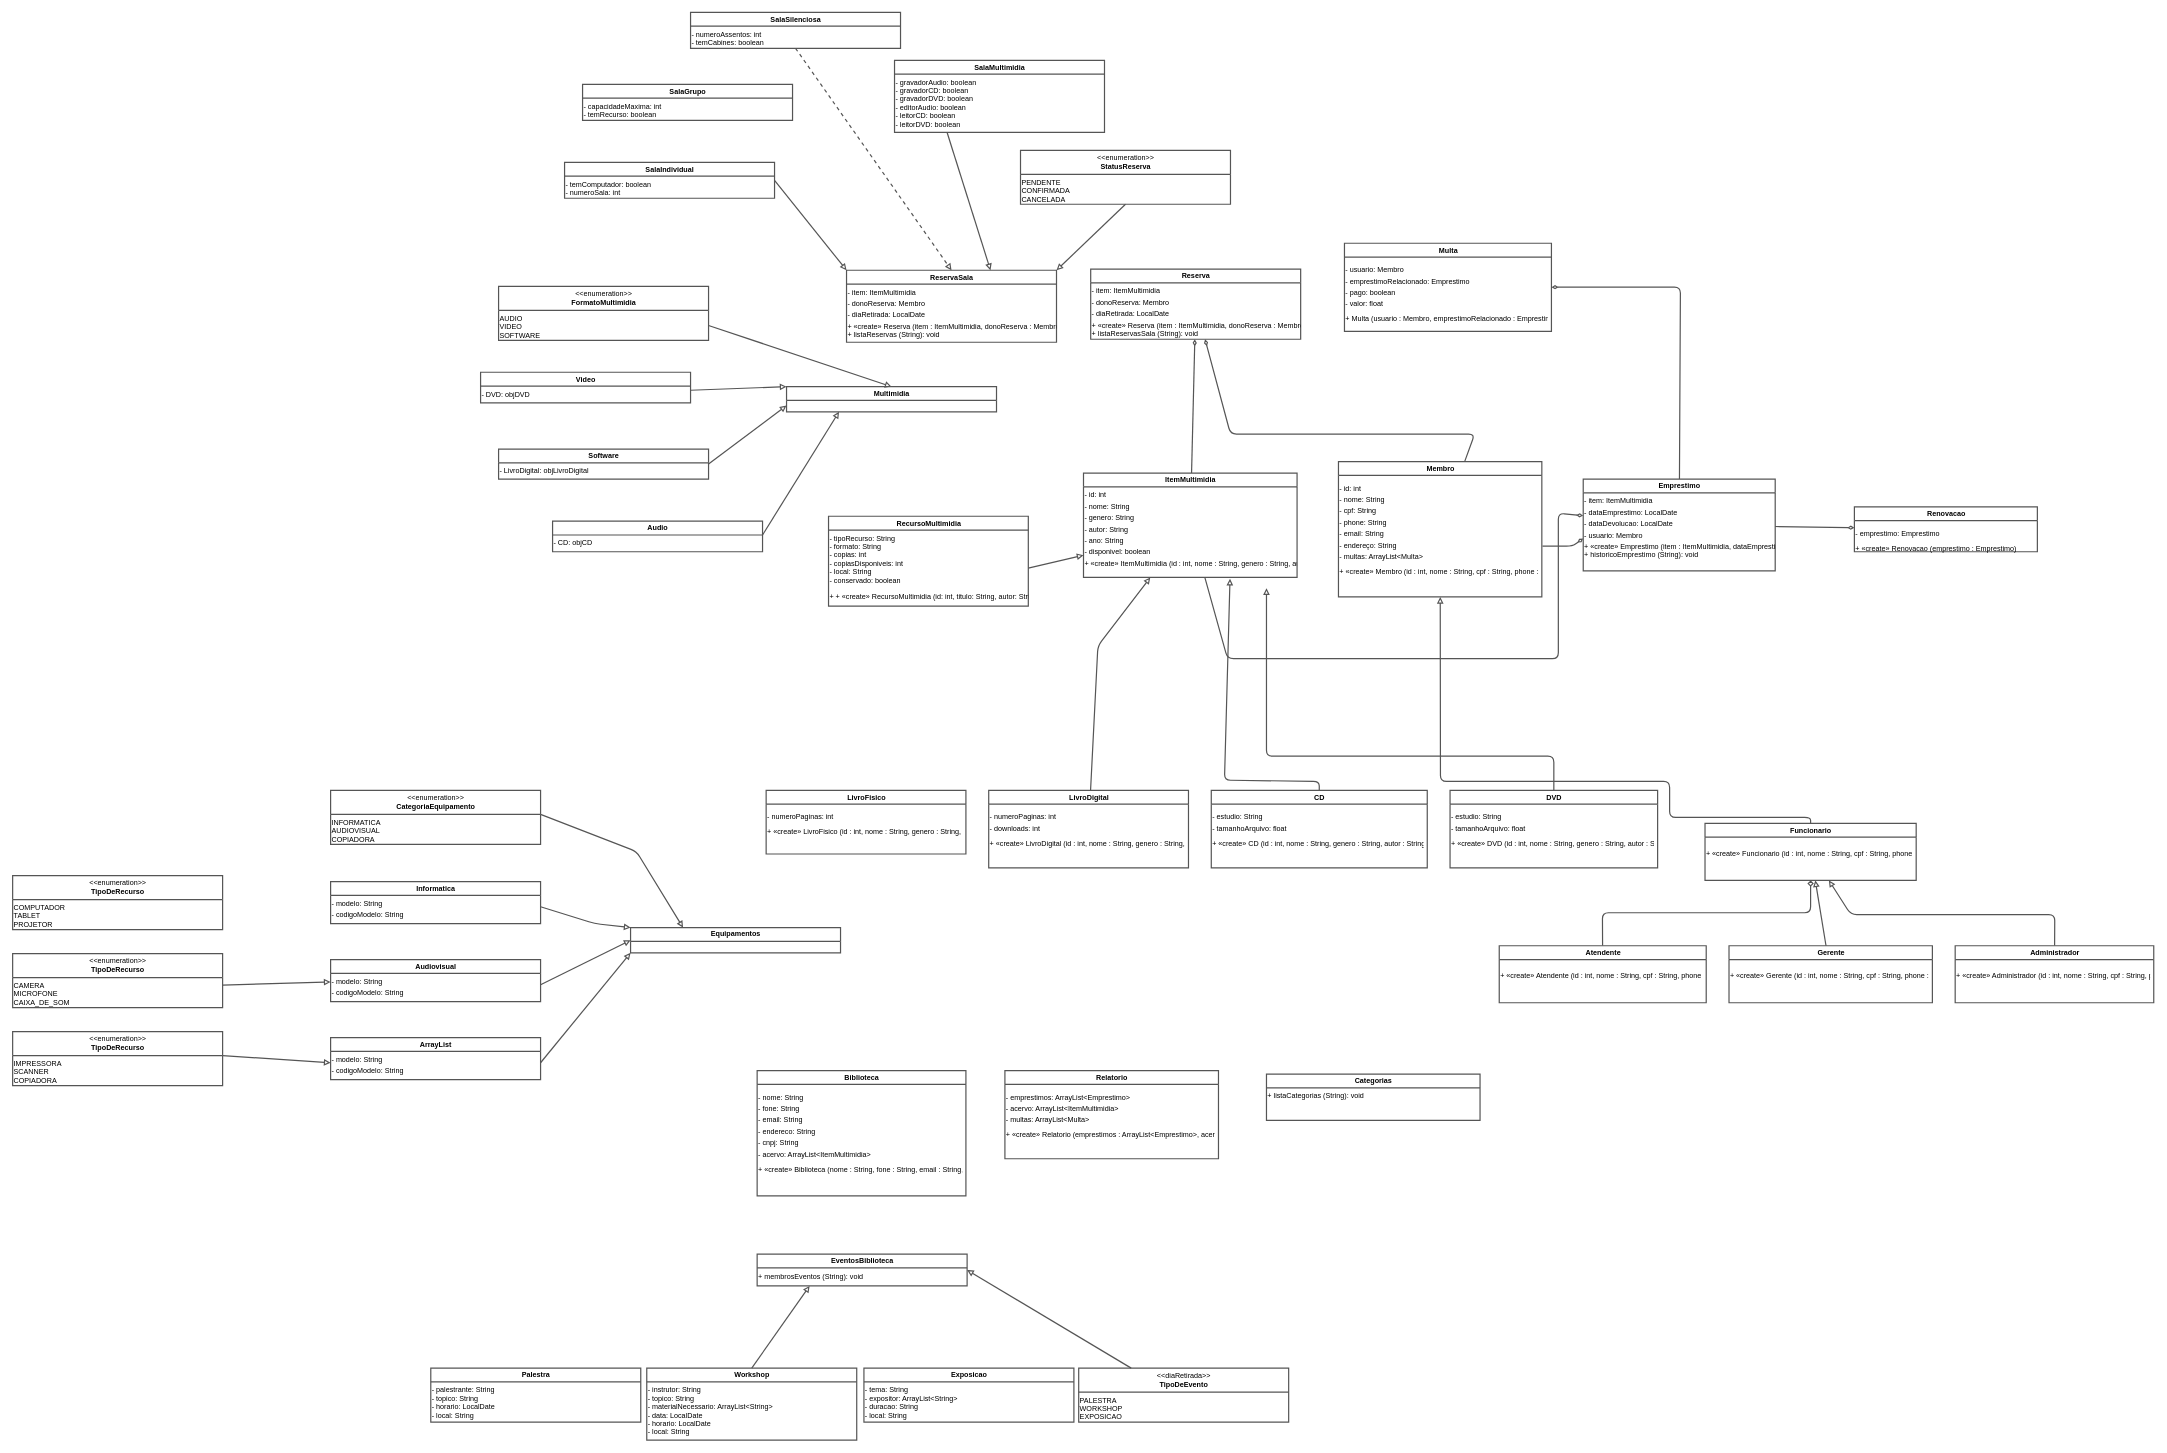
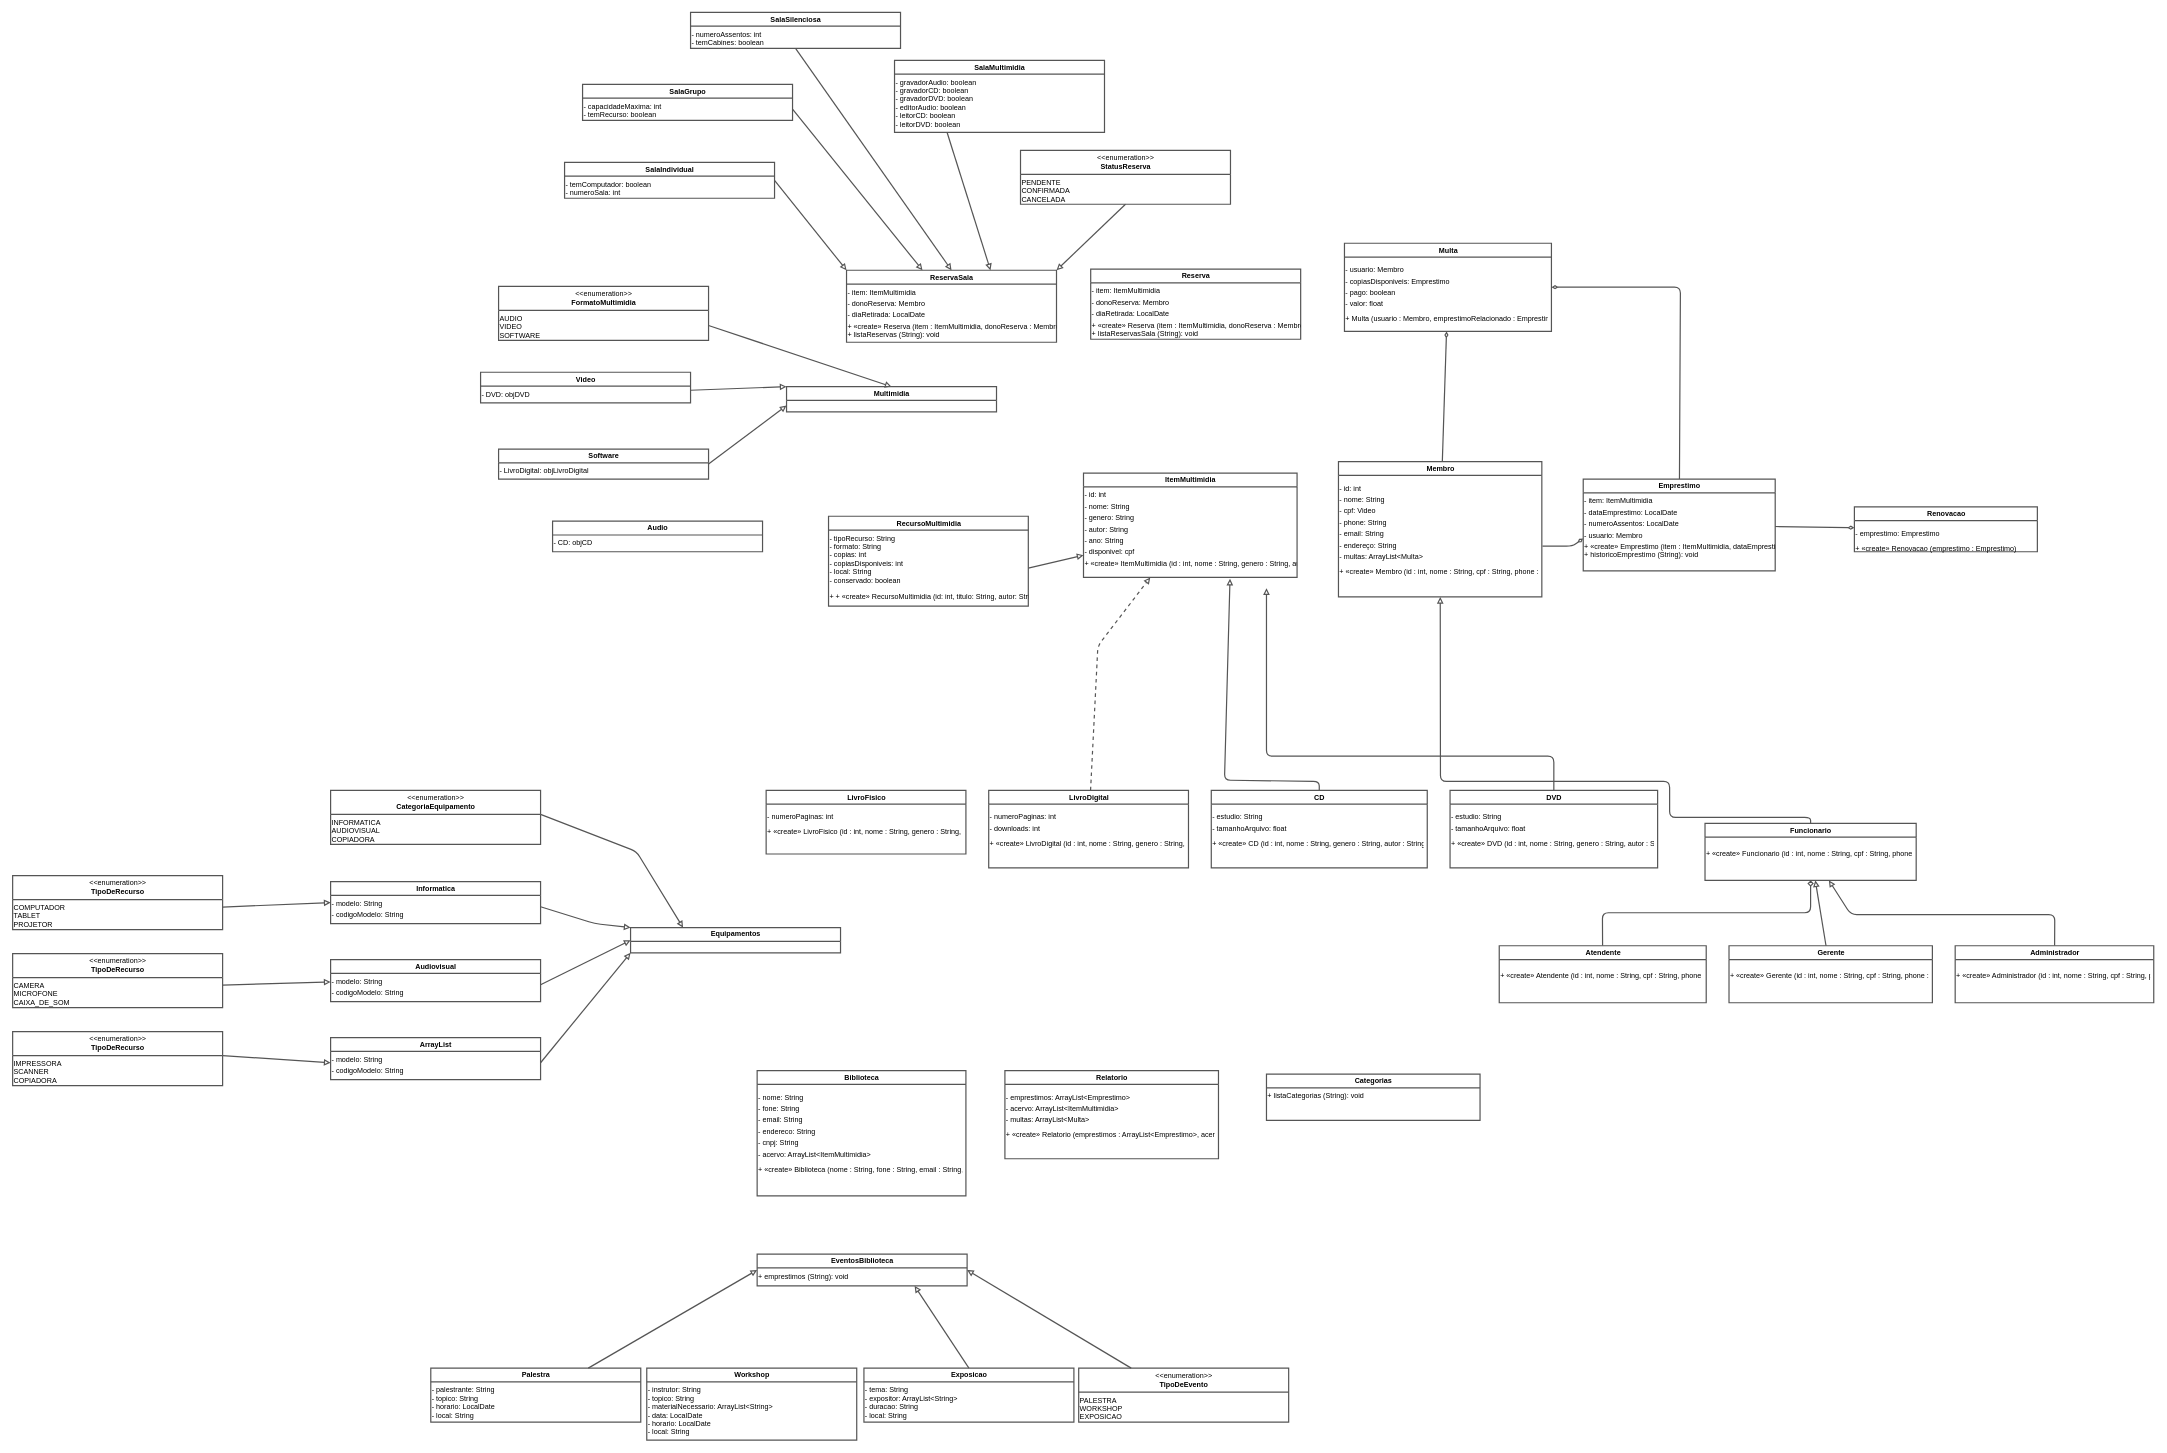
(872, 157) -> (872, 157)
none -> (856, 188)
(1409, 281) -> (1400, 281)
none -> (1444, 400)
(1193, 409) -> none
(1320, 434) -> none
(799, 476) -> none
(1362, 511) -> (1360, 511)
(1632, 524) -> (1635, 524)
(1120, 552) -> (1113, 552)
(1433, 659) -> none
(1096, 678) -> (1096, 678)
none -> (274, 905)
(815, 1277) -> (808, 1277)
none -> (669, 1321)
(779, 1330) -> none
none -> (943, 1330)
(1184, 1380) -> (1184, 1380)
